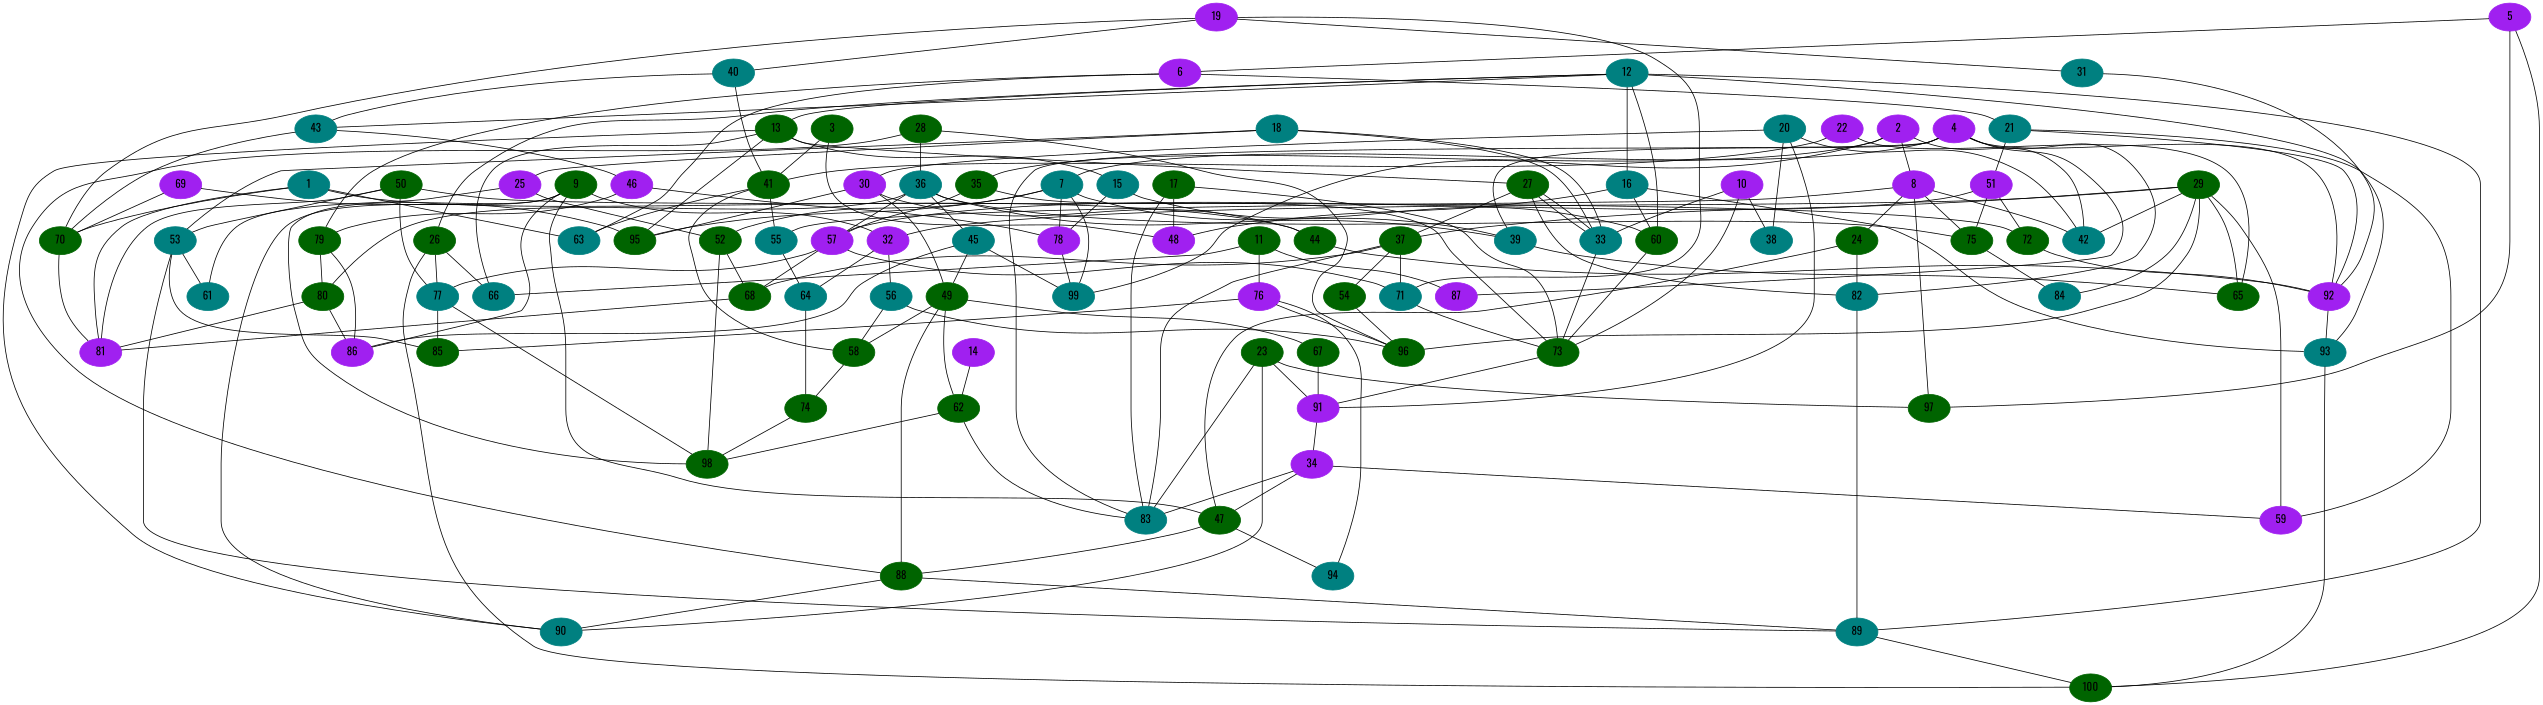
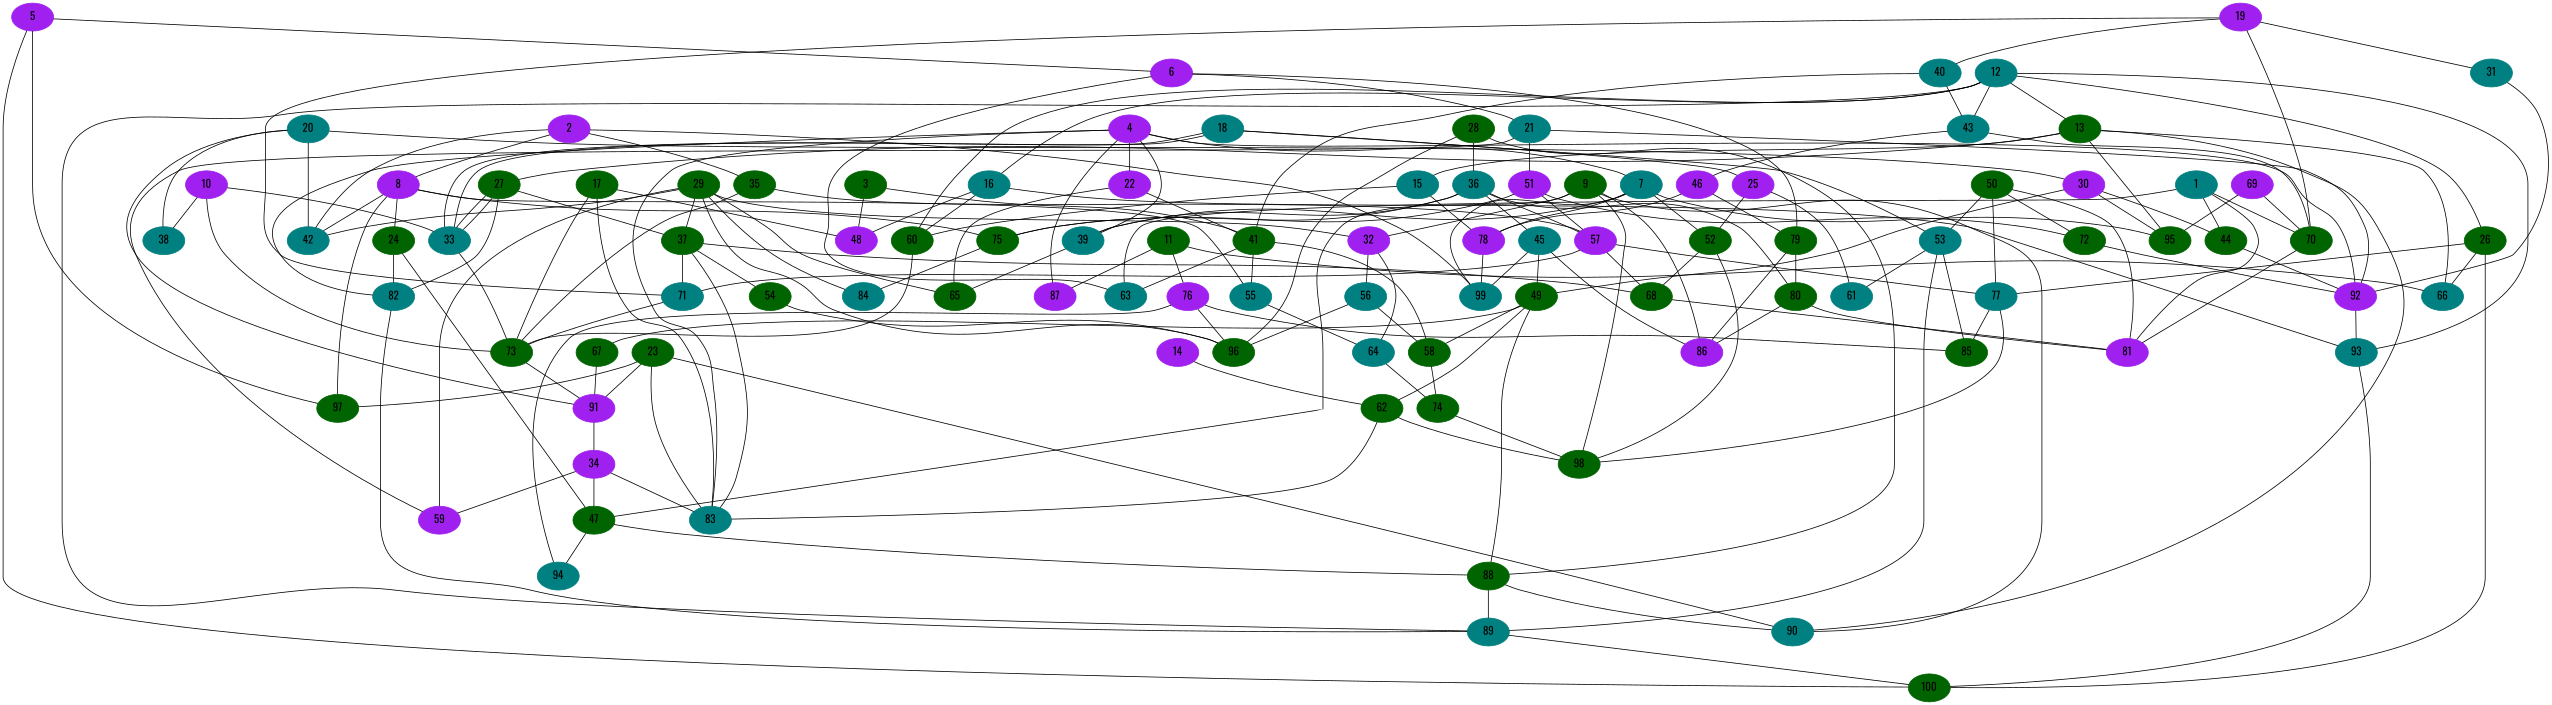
none -> (1130, 157)
